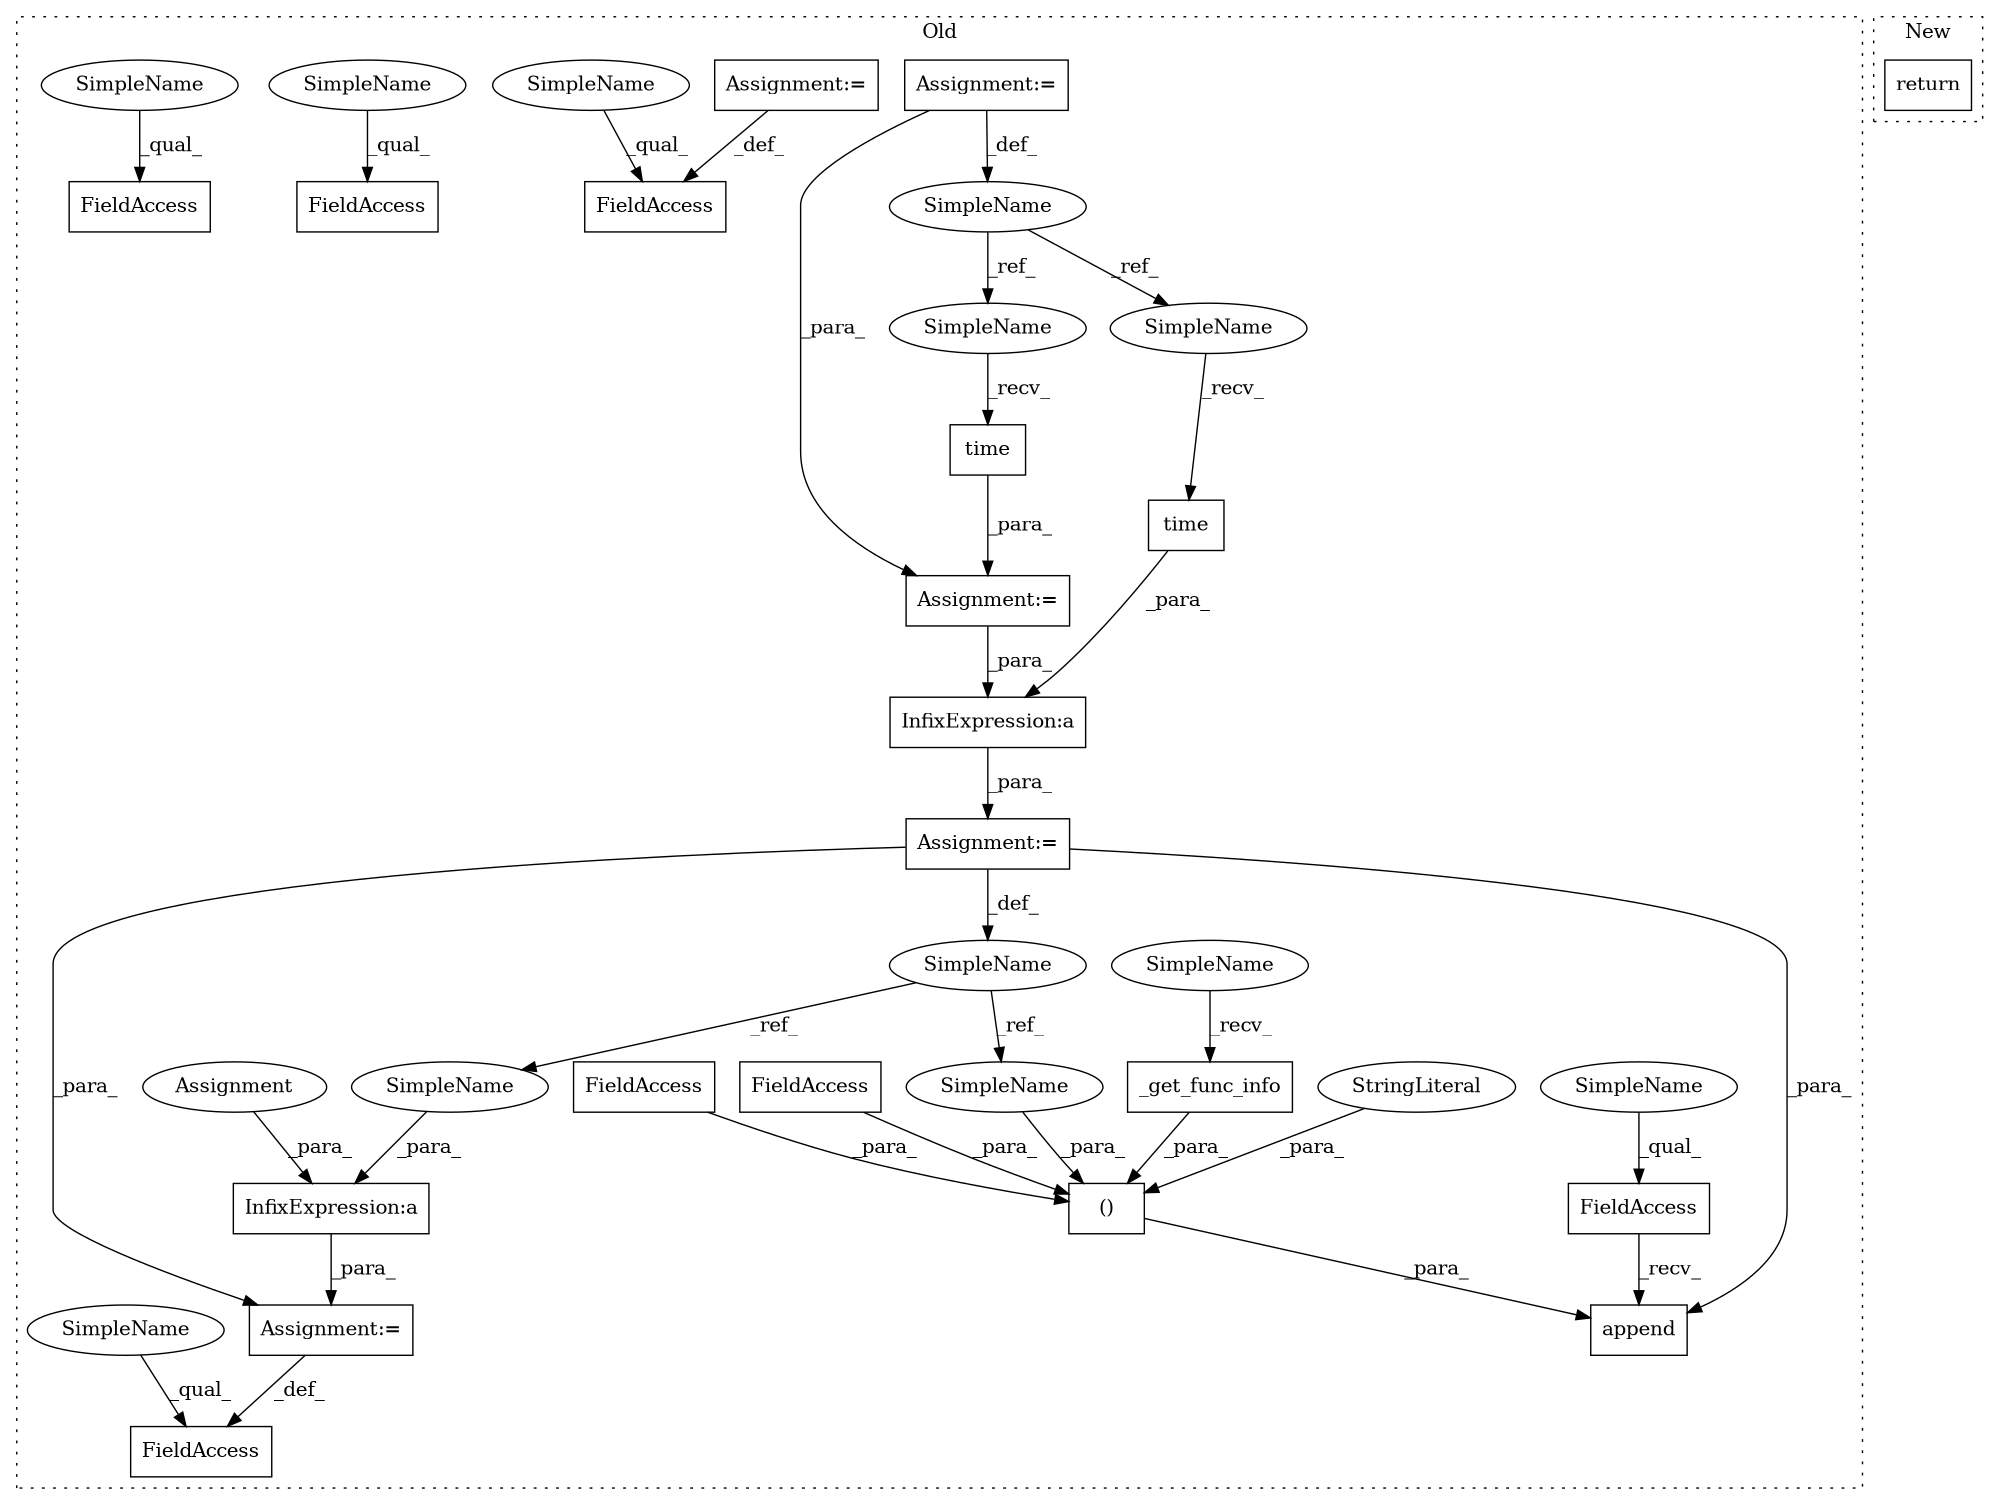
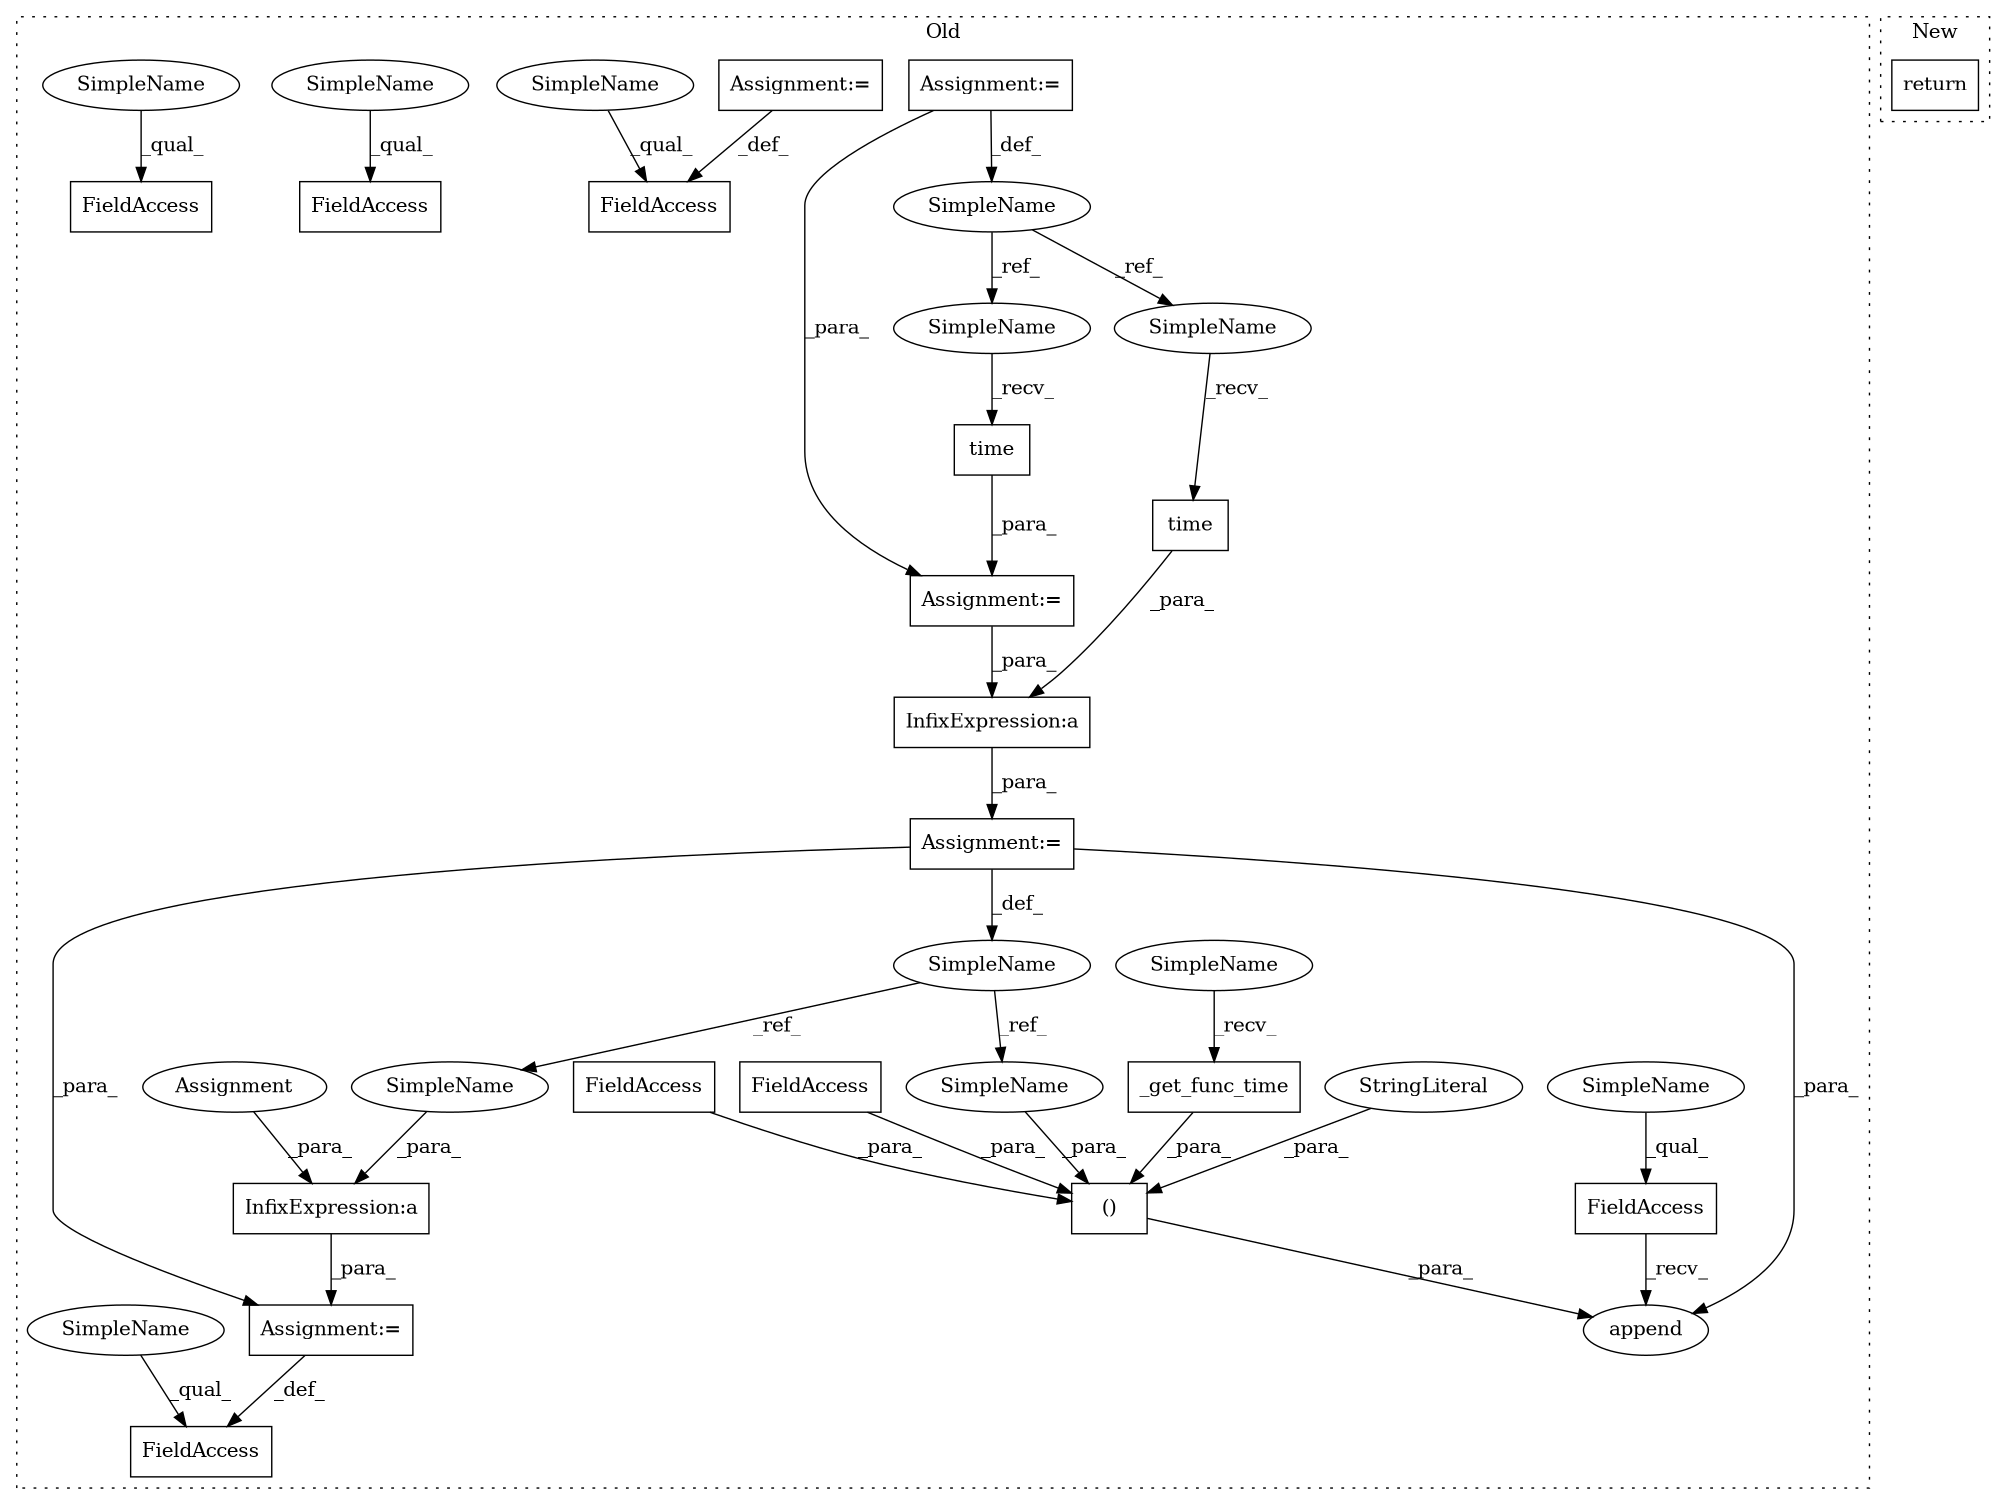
(1210, 1087) -> (1214, 1087)
(1639, 1330) -> (1646, 1330)
